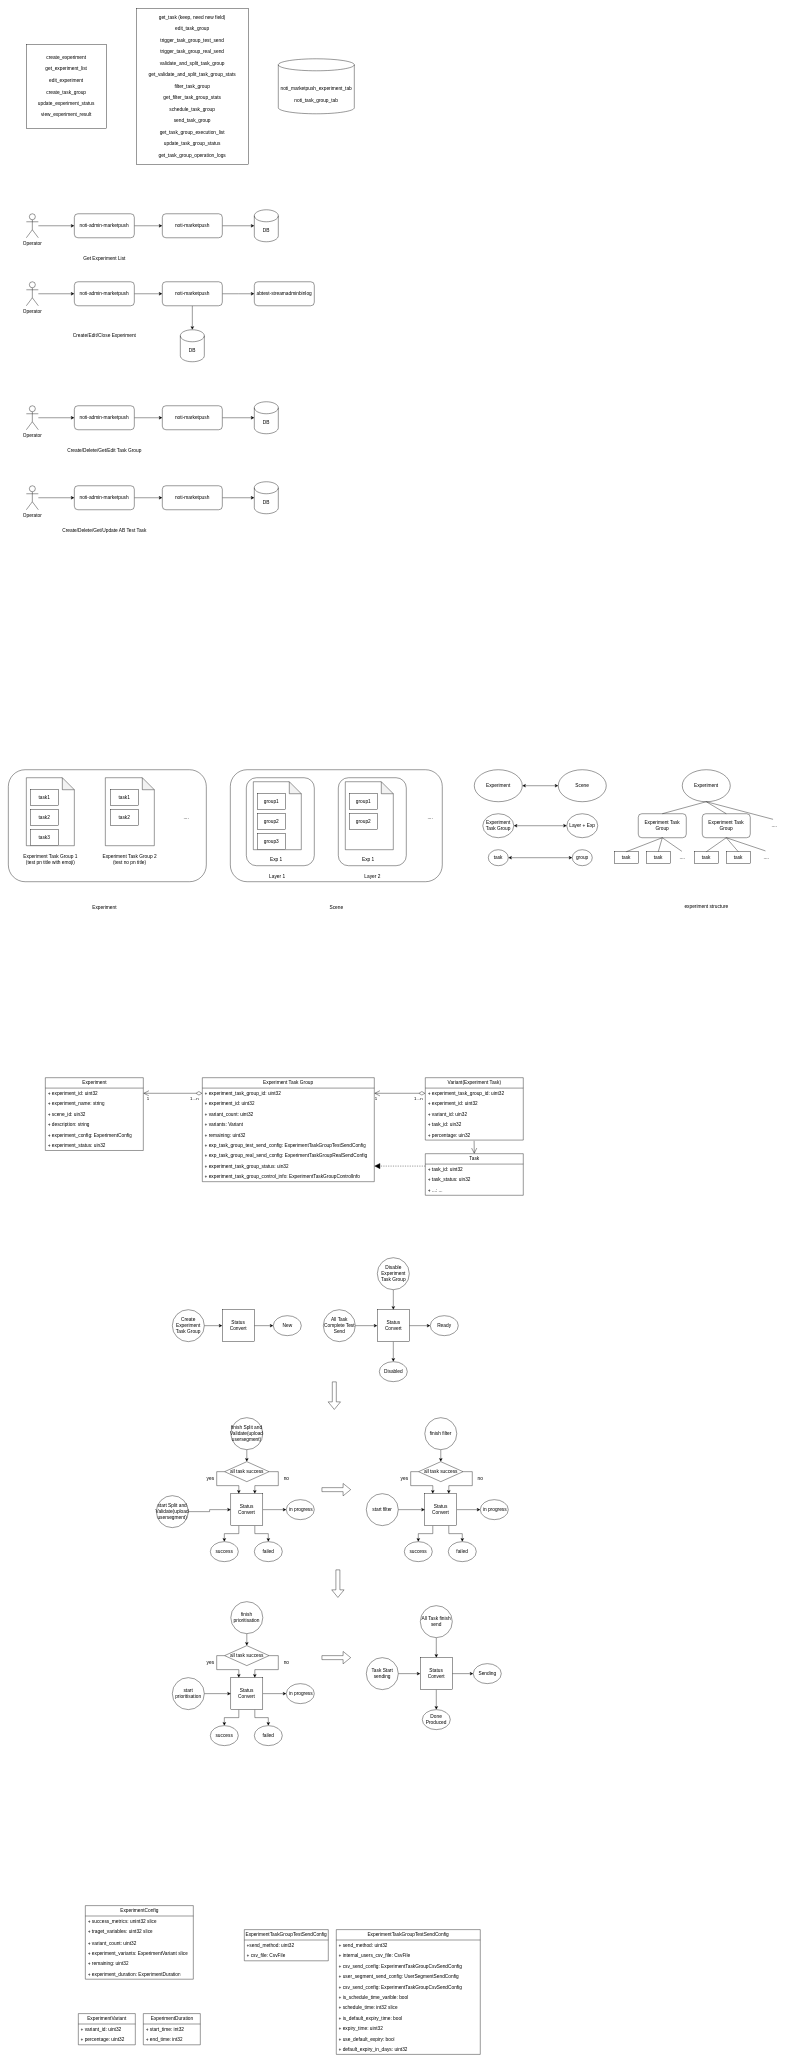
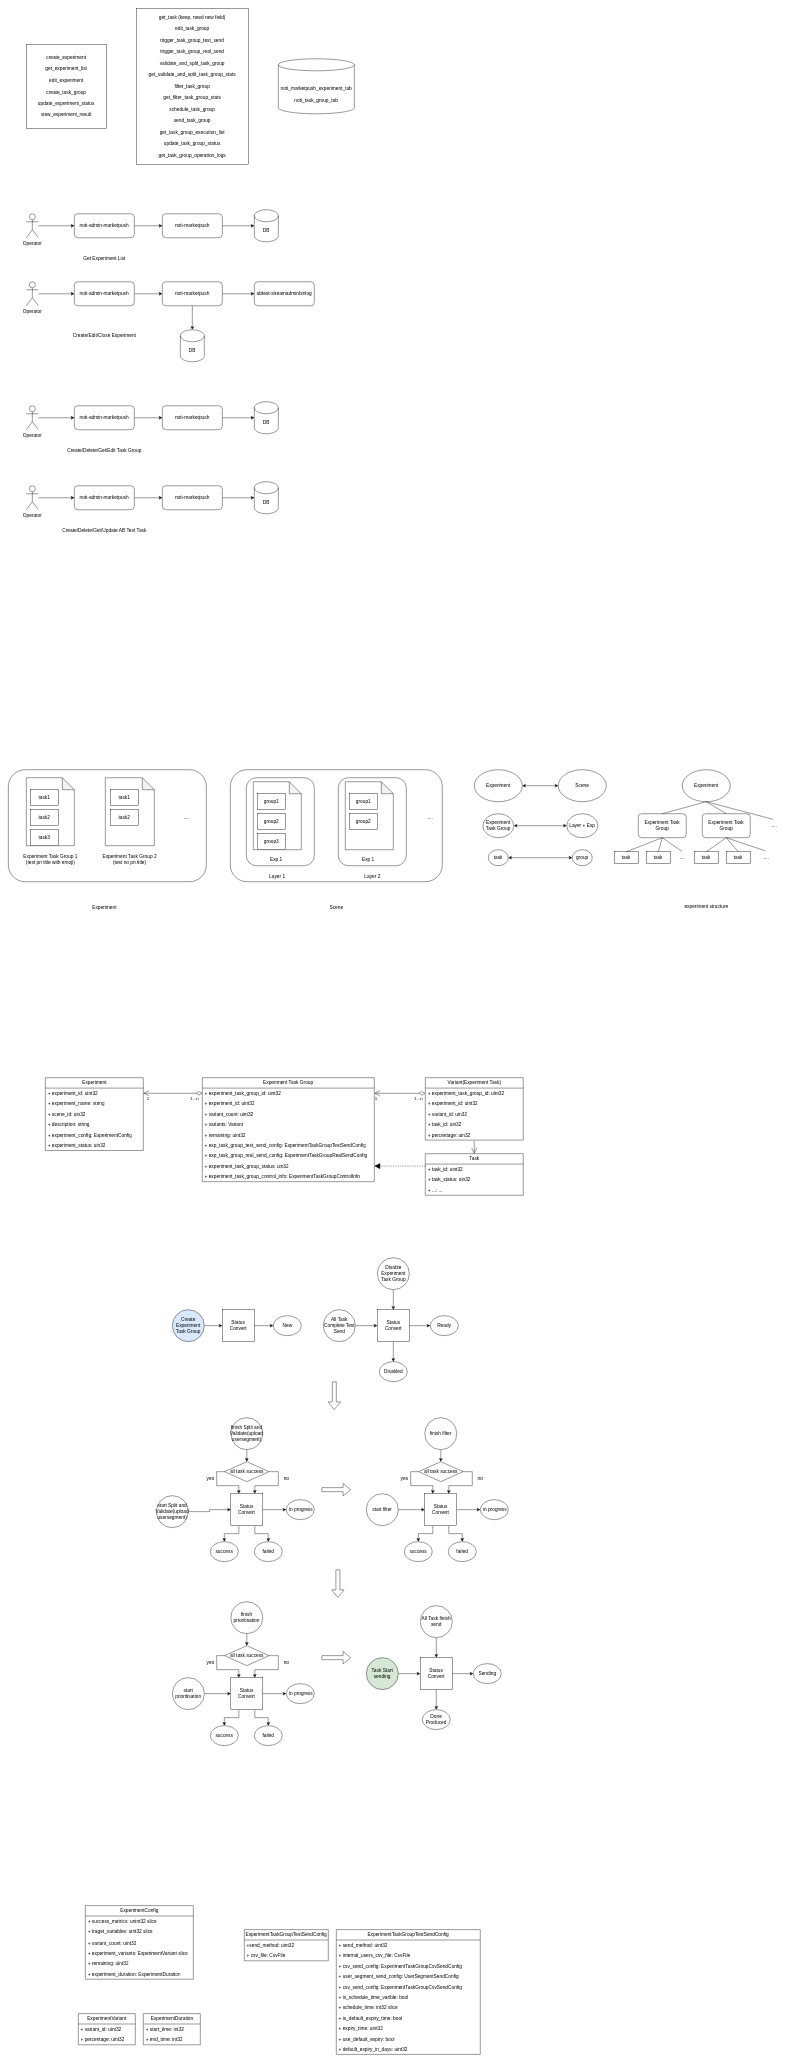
(188, 1326) -> (188, 1326)
(382, 1674) -> (382, 1674)
